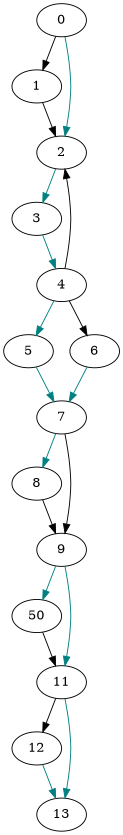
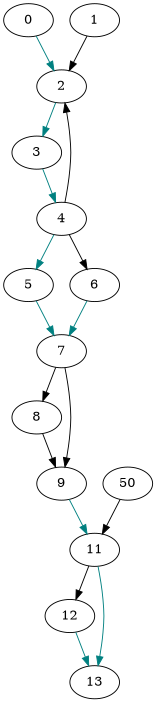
(51, 49) -> none
(51, 446) -> (51, 380)
(51, 578) -> none
